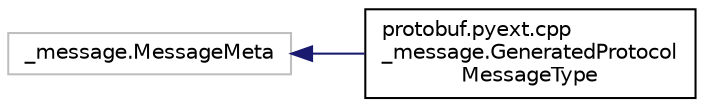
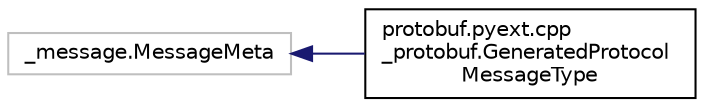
(530, 54) -> (530, 54)
